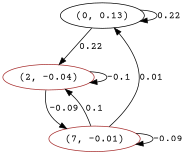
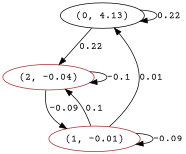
(102, 16) -> (102, 16)
(95, 139) -> (95, 139)
